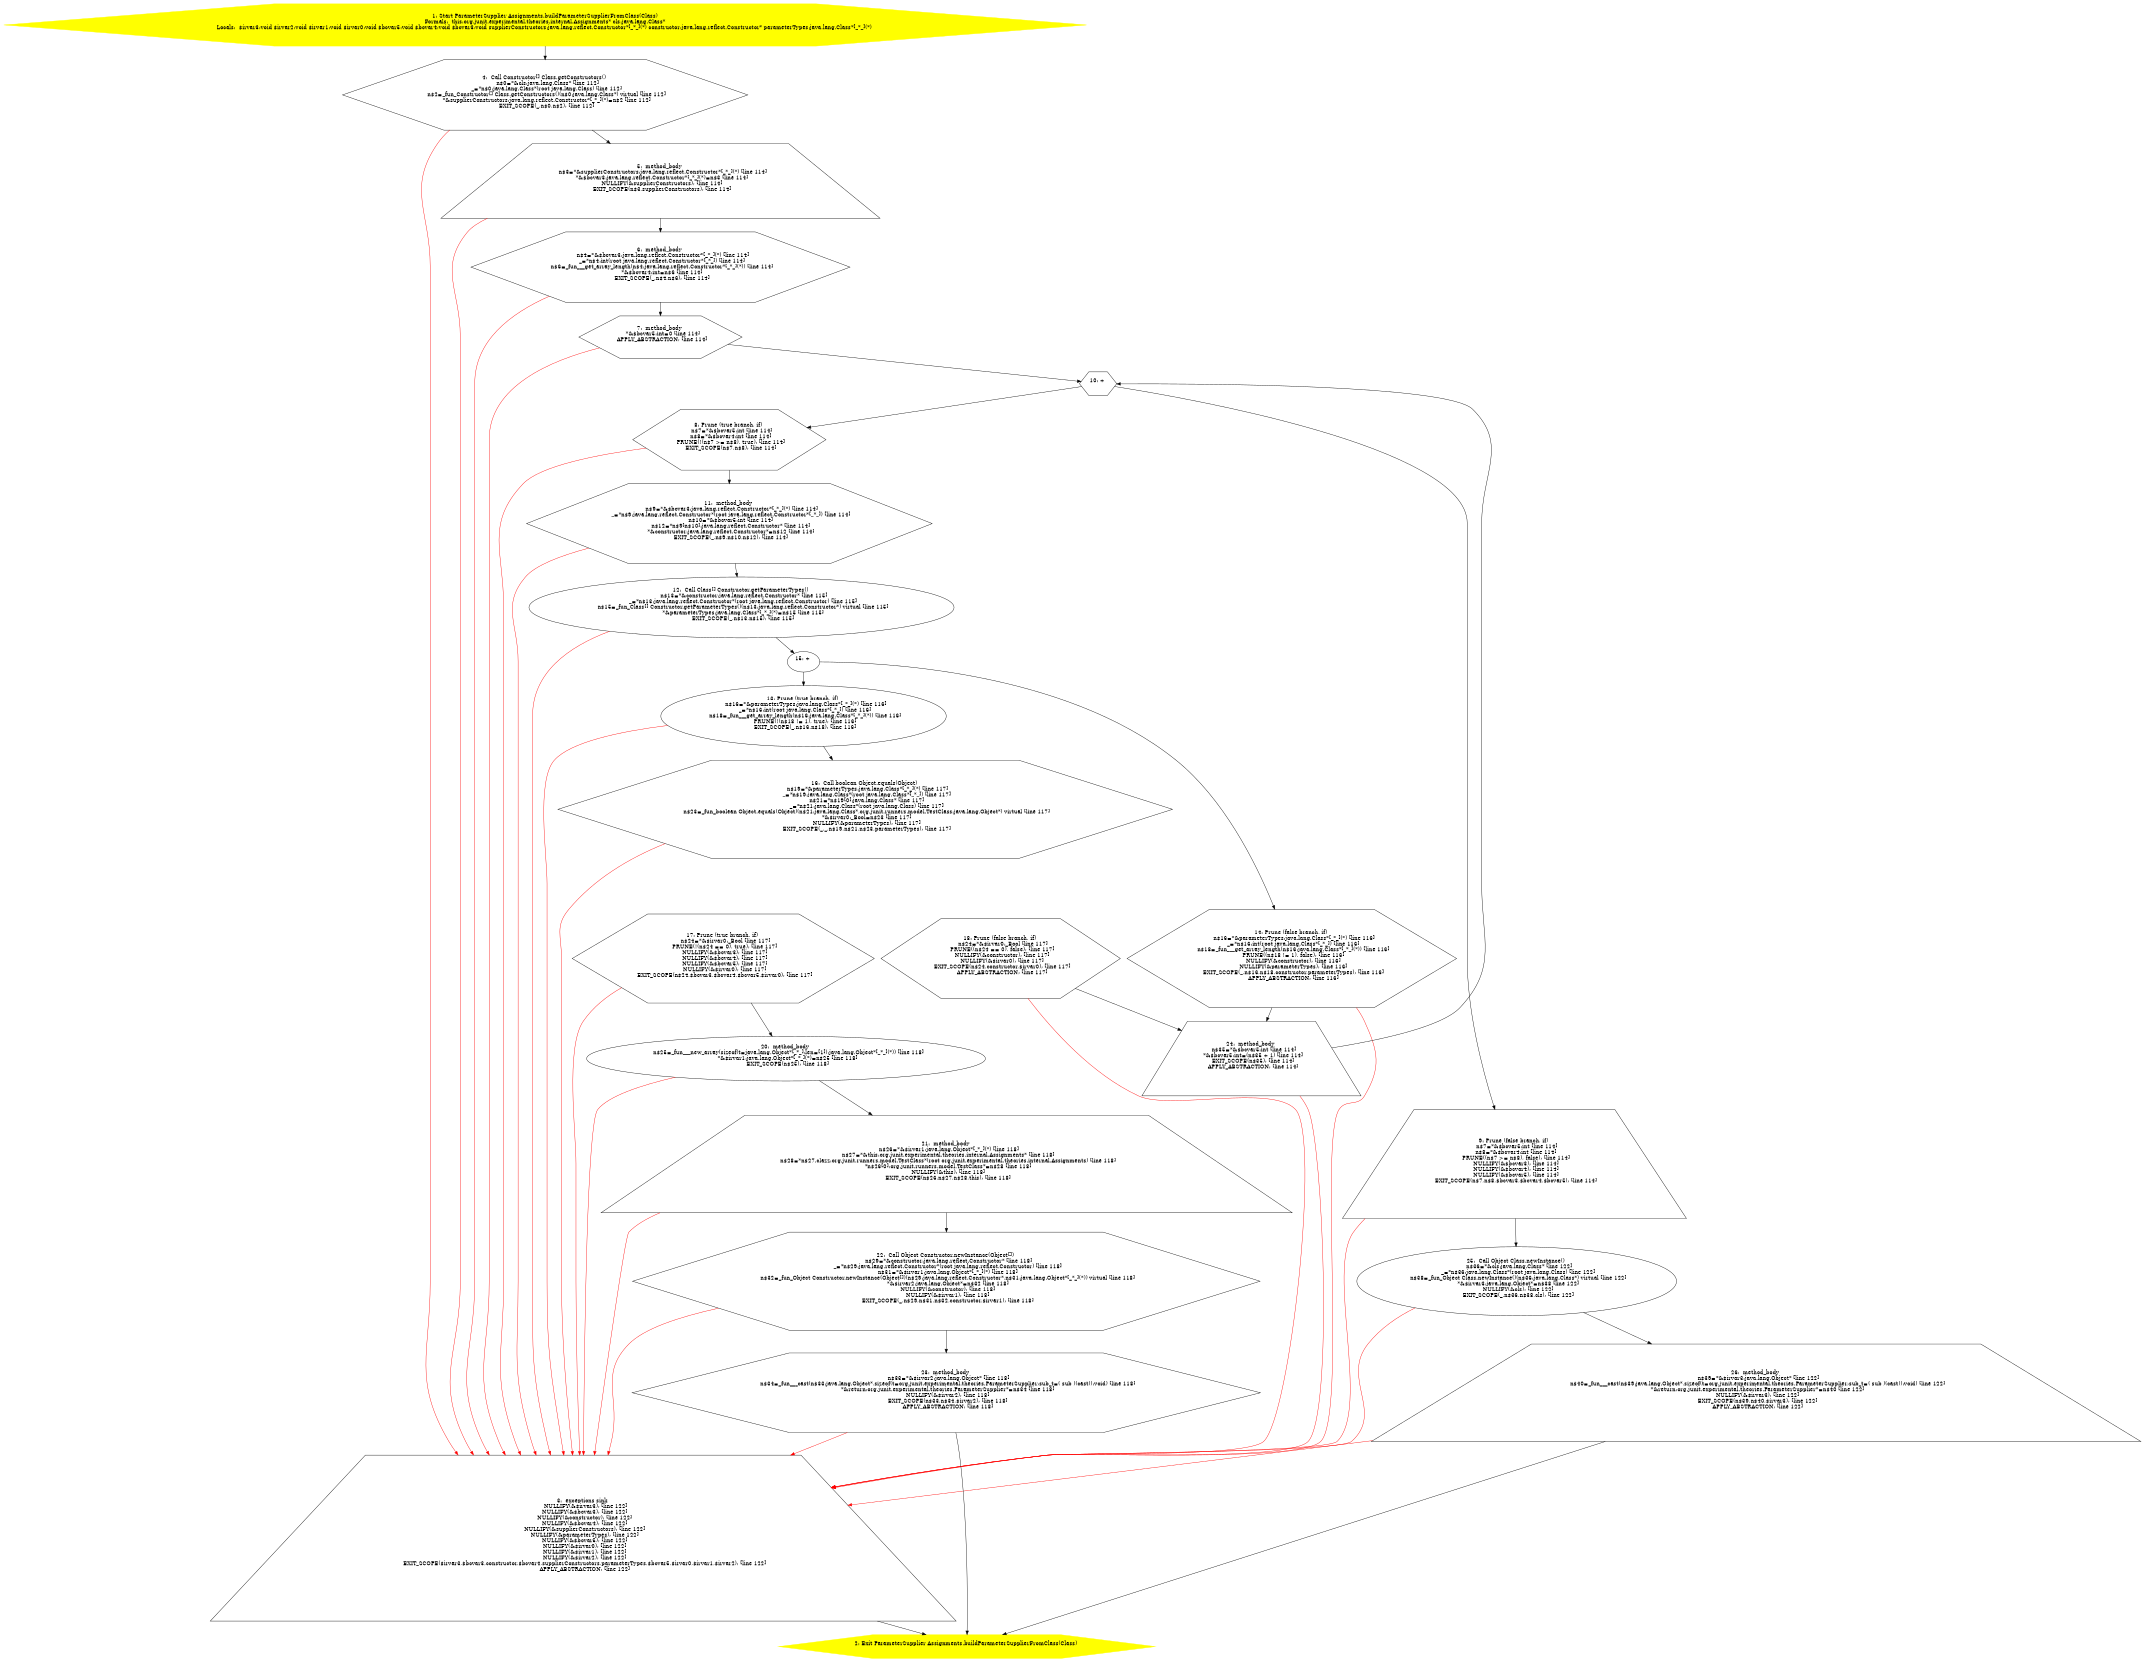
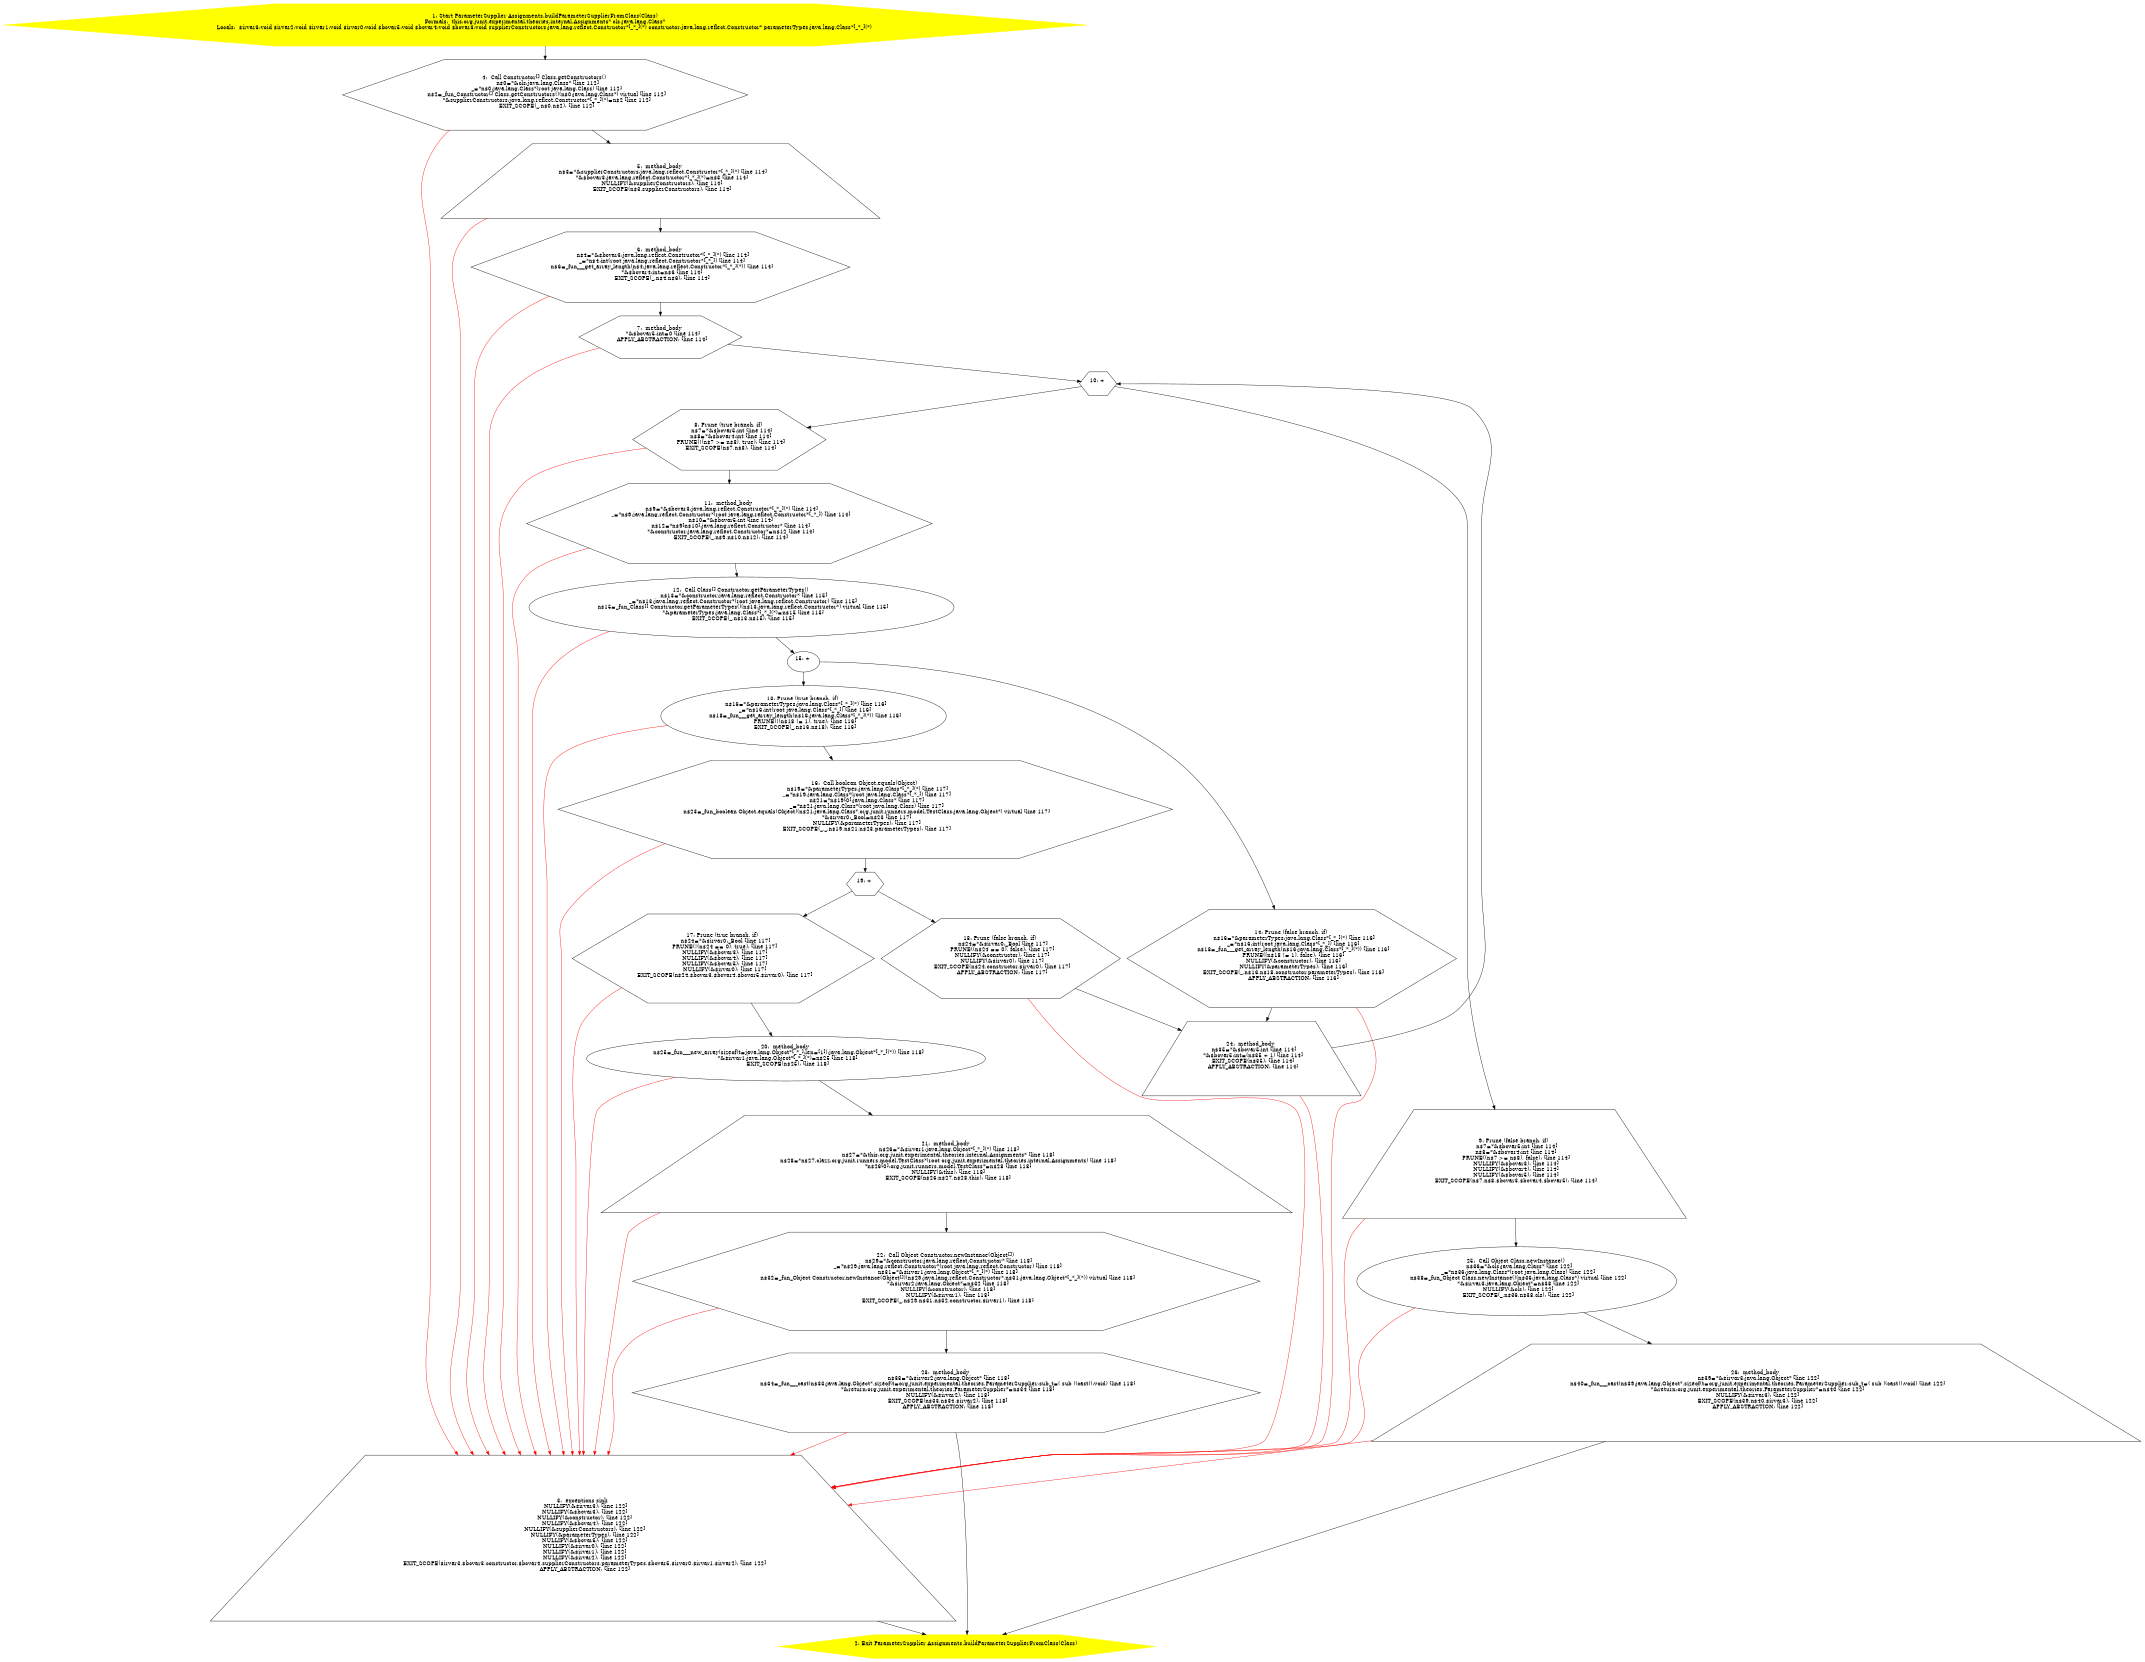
none -> (865, 884)
